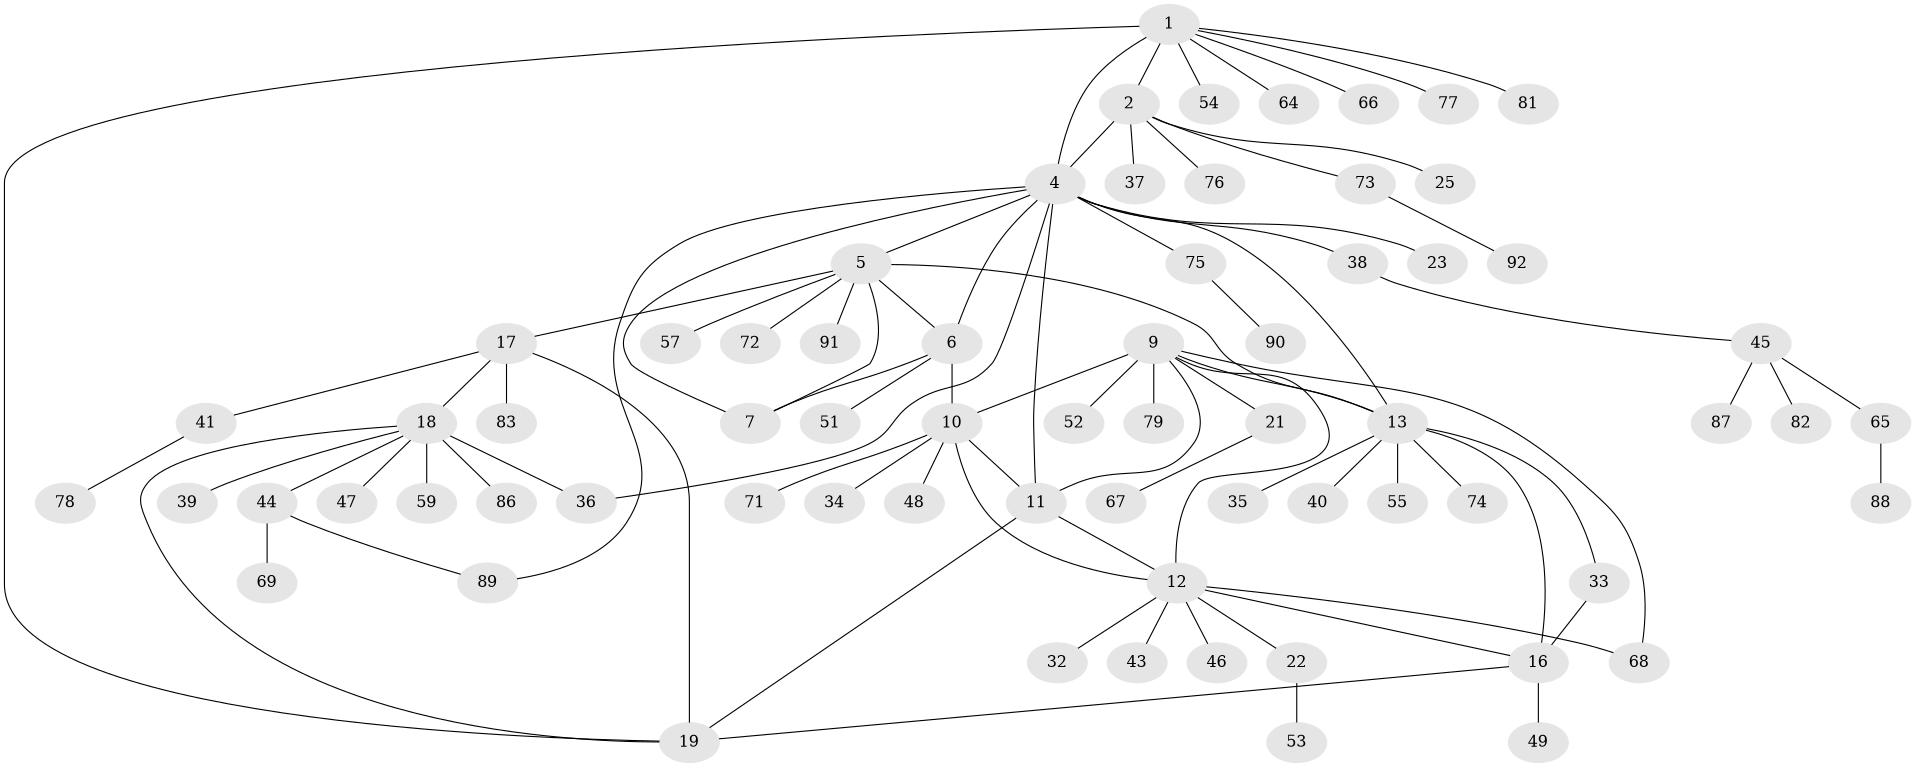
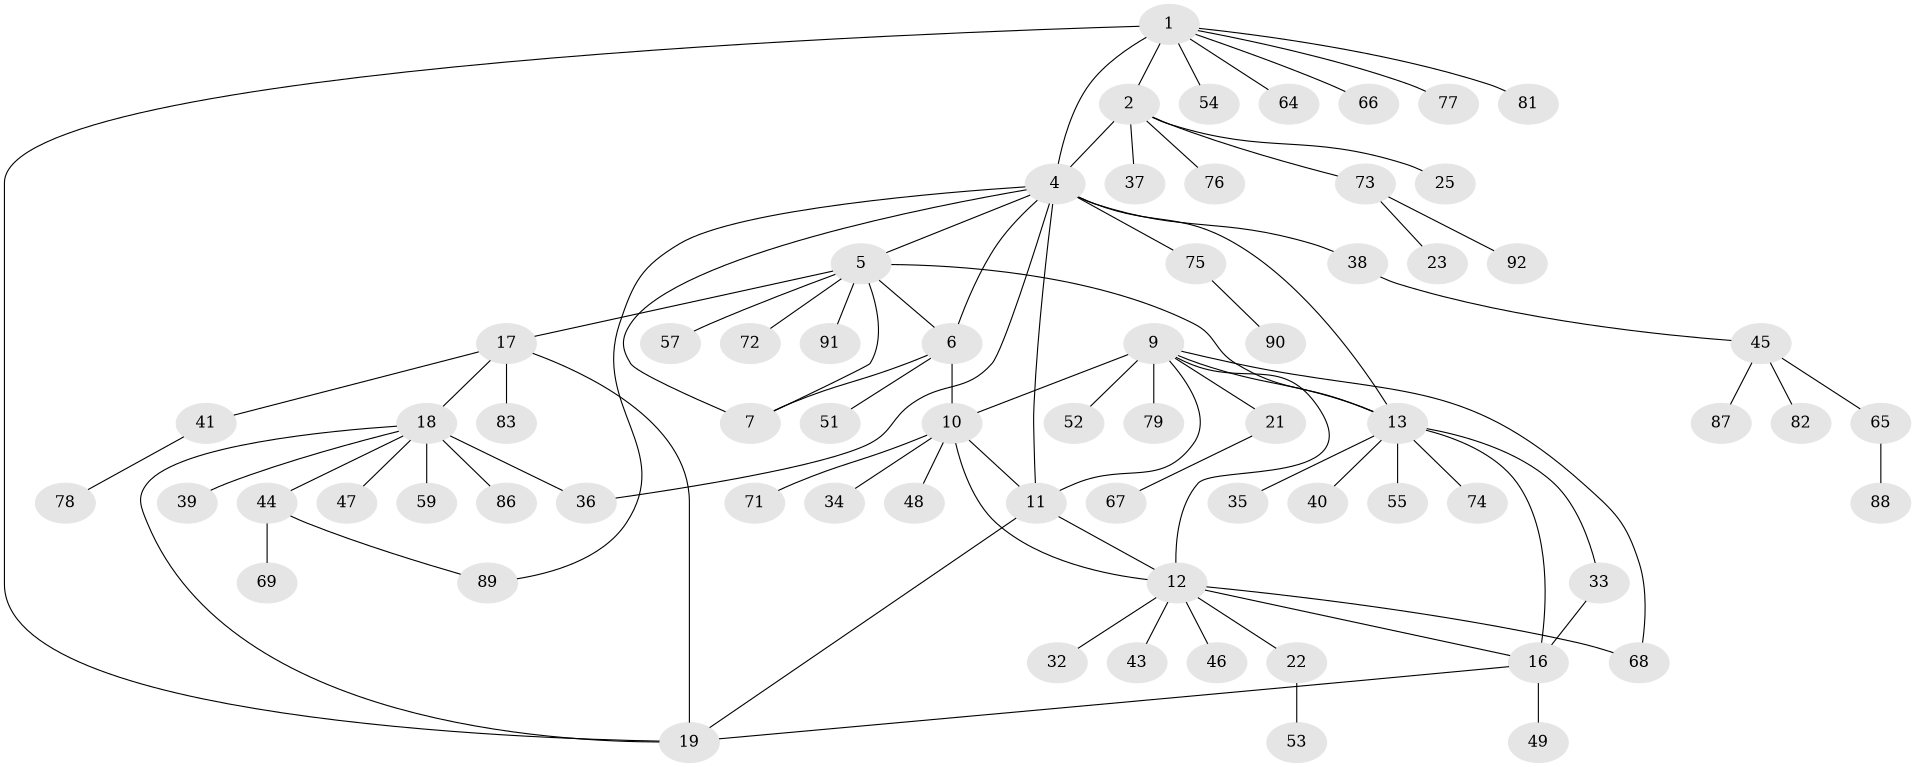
(1263, 224) -> (1401, 224)
